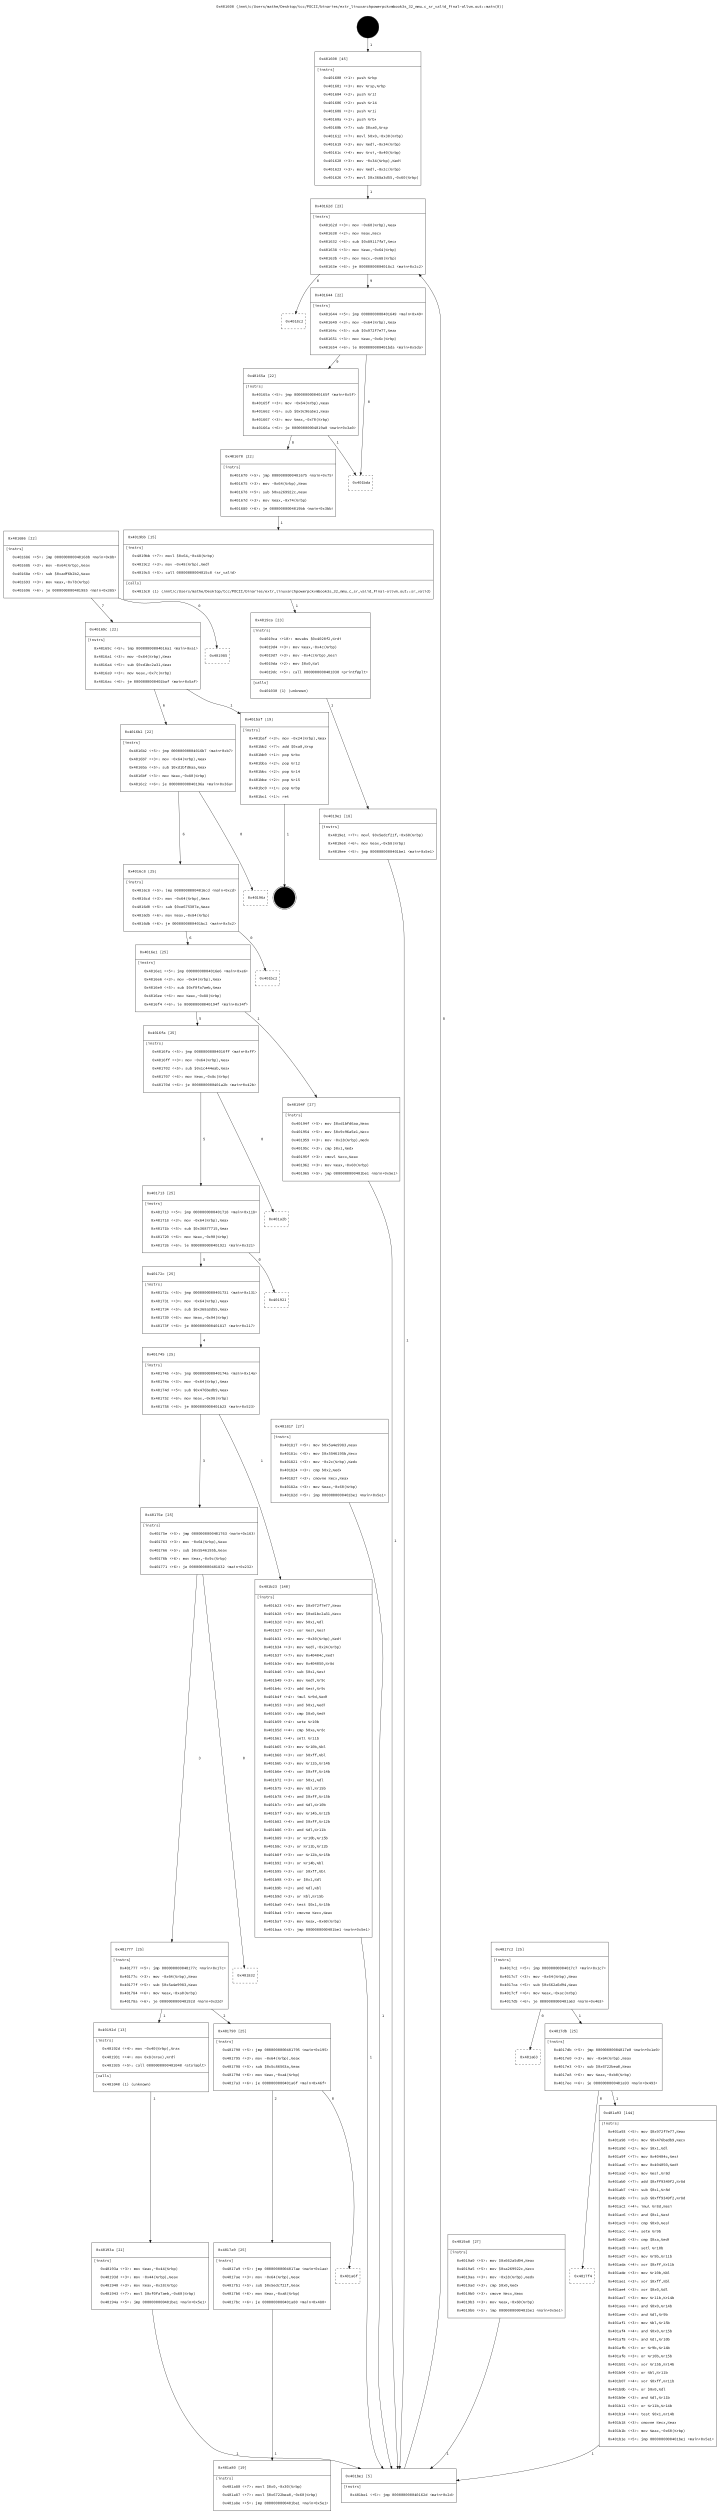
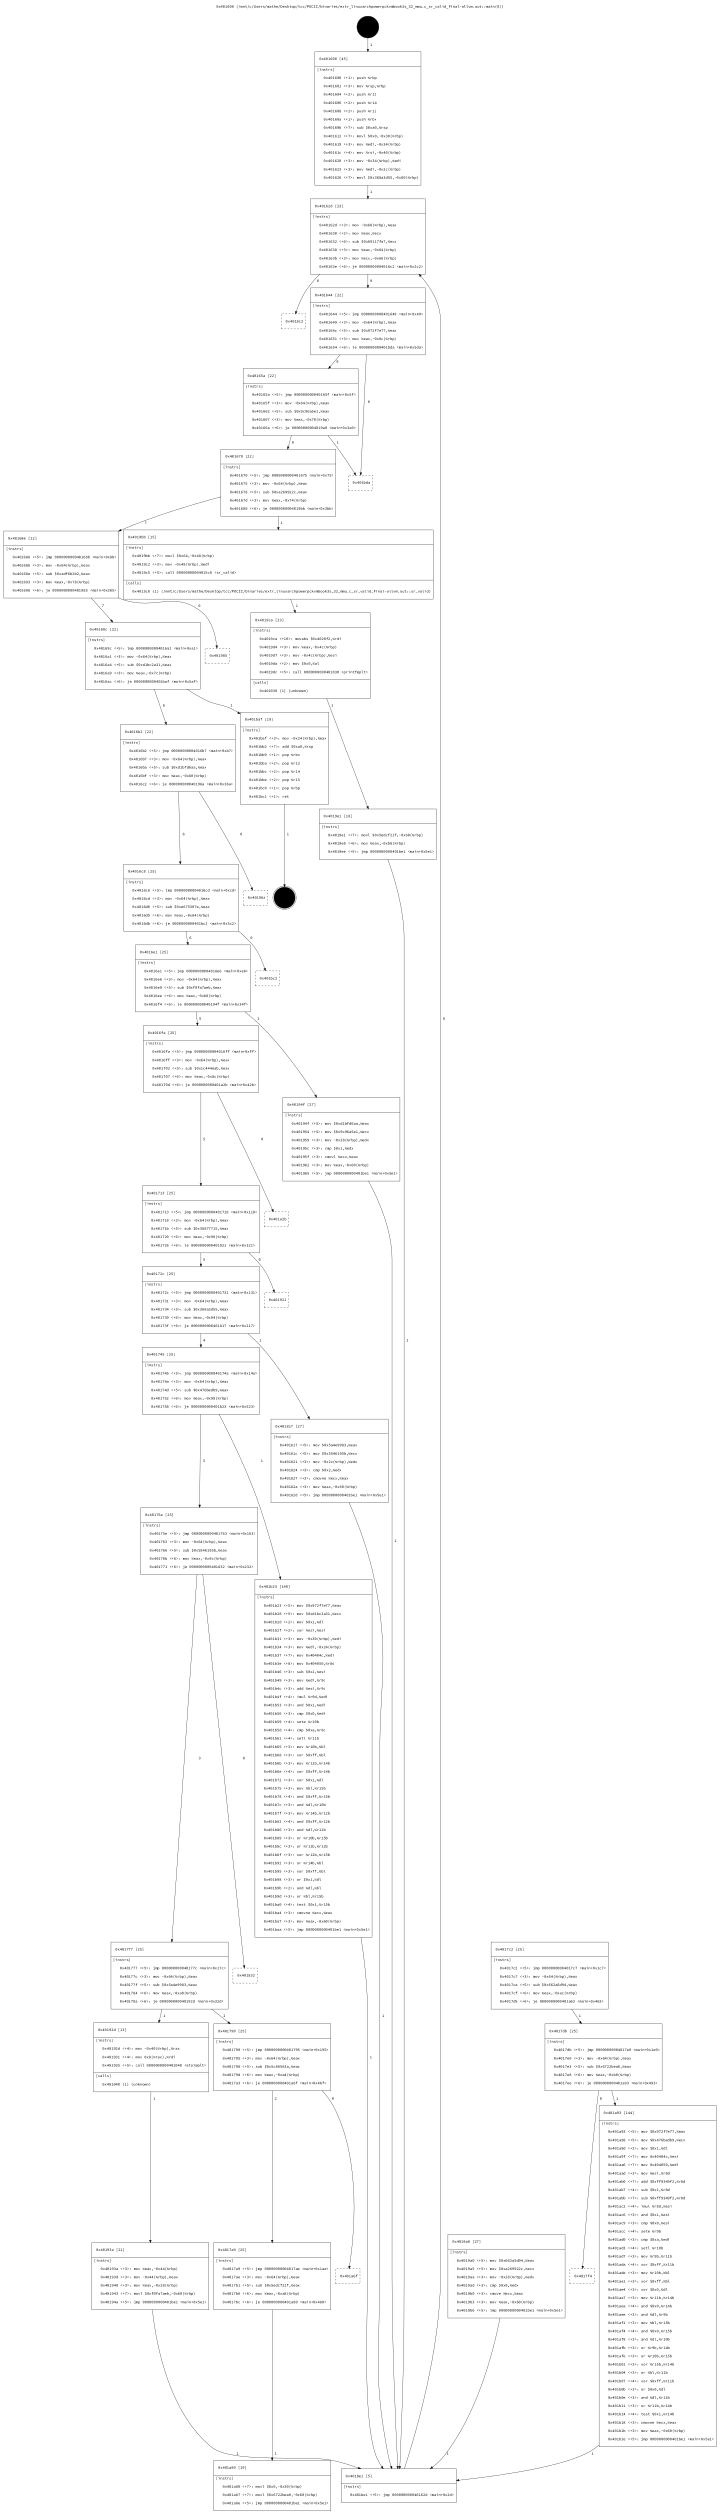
none -> (170, 512)
none -> (282, 1373)
(528, 2057) -> none
